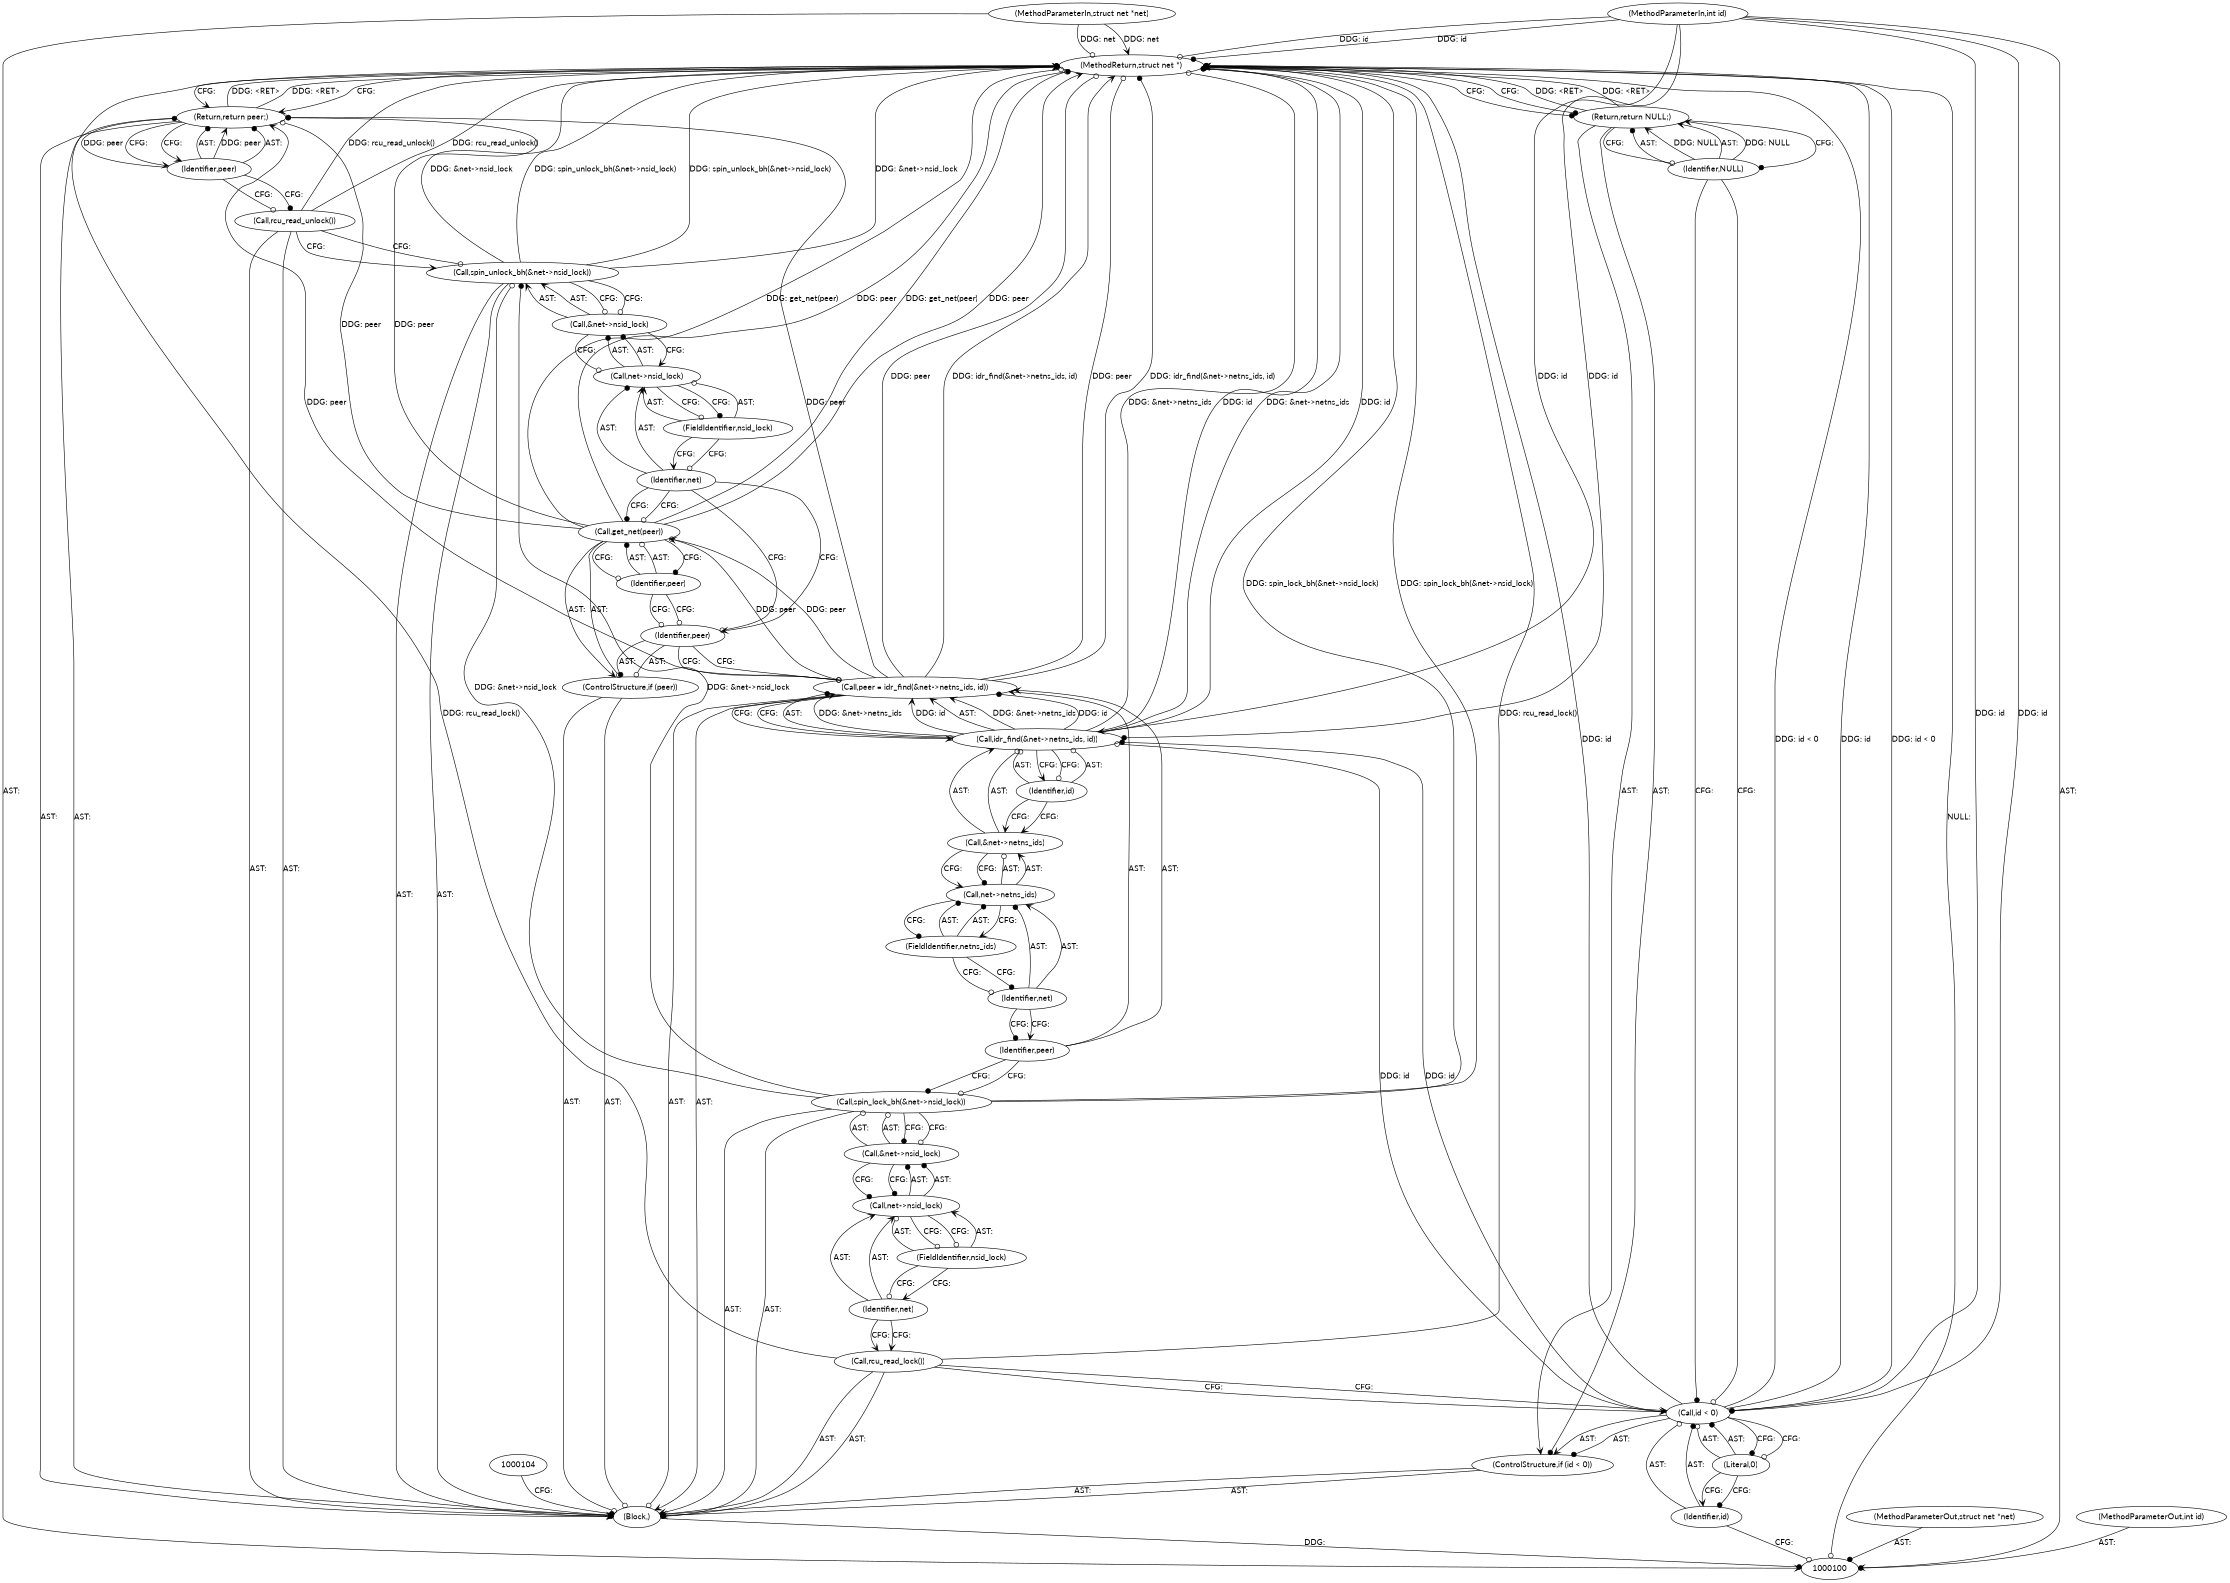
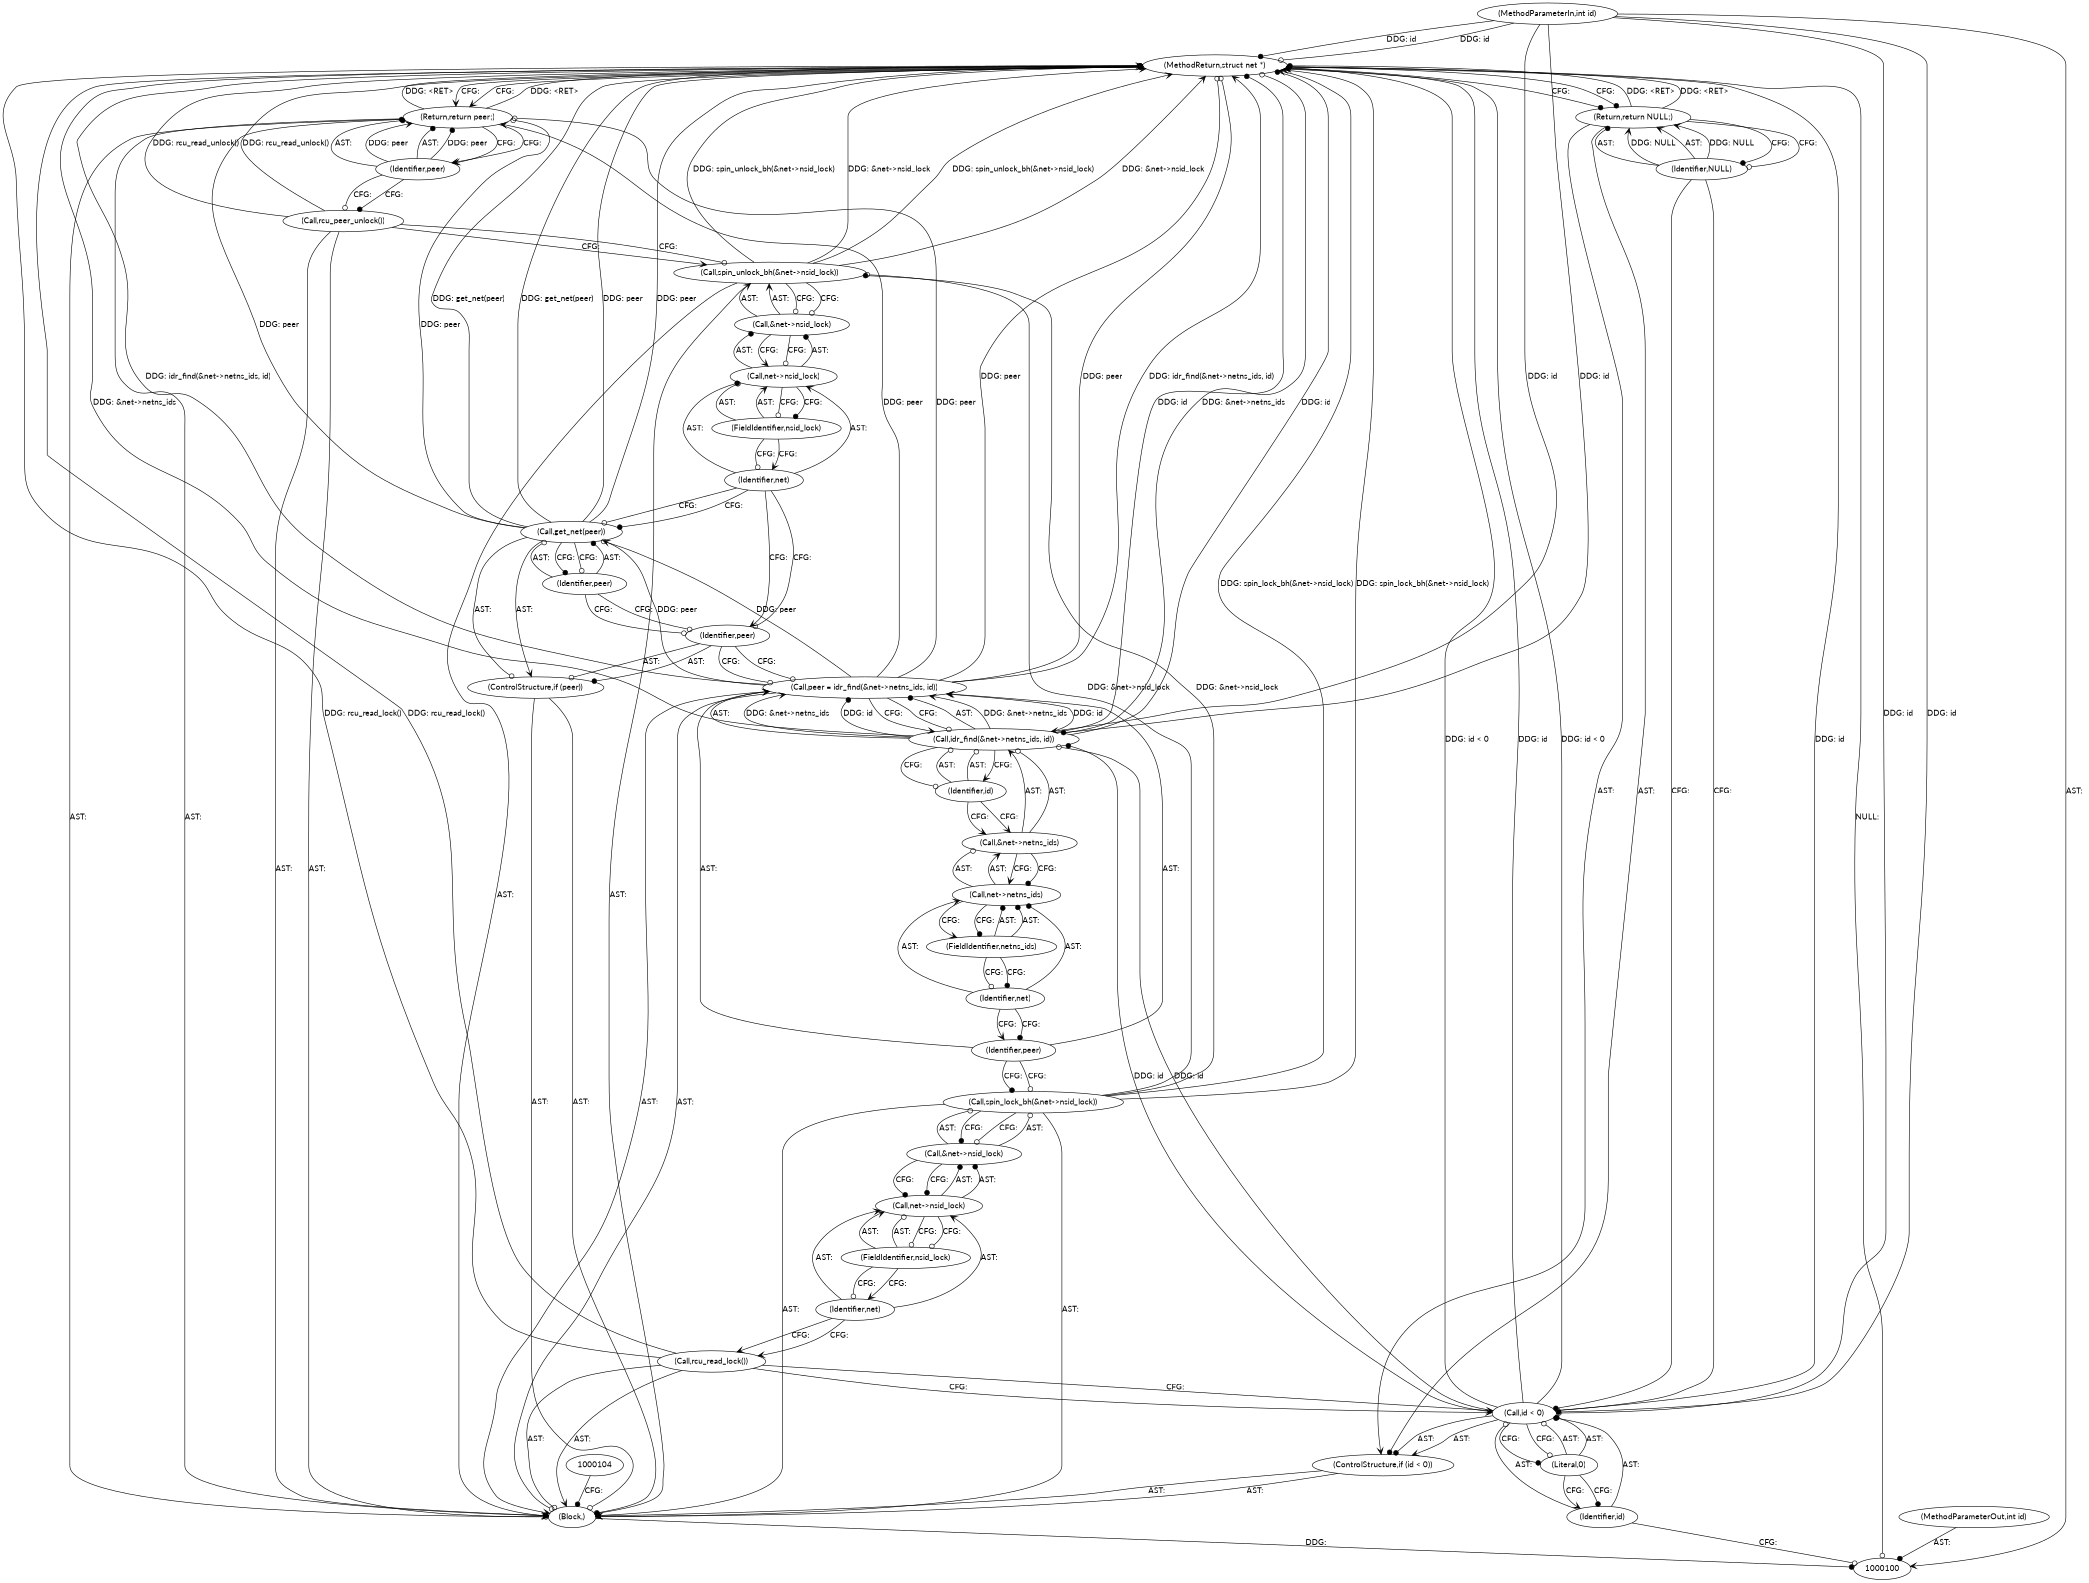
(1082, 14) -> none
(295, 221) -> (343, 221)
(1945, 1517) -> none
